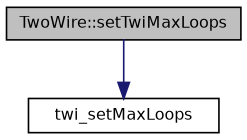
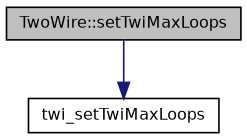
(124, 116) -> (124, 116)
